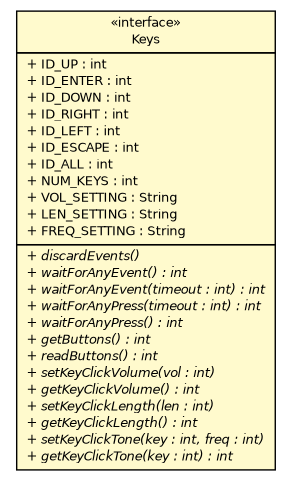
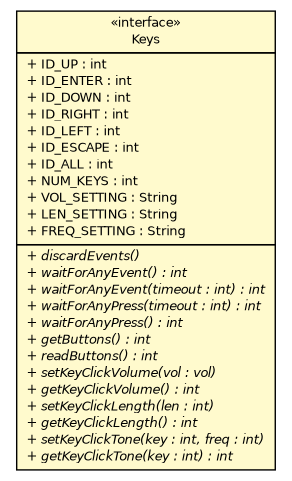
(121, 373) -> (122, 373)
